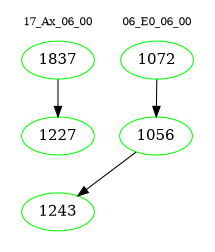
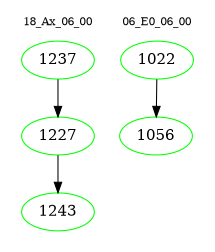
(58, 23) -> (58, 23)
(58, 60) -> (58, 60)
(157, 60) -> (157, 60)
(111, 171) -> (58, 169)
